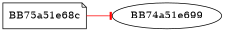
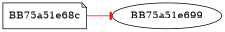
(167, 16) -> (167, 16)
